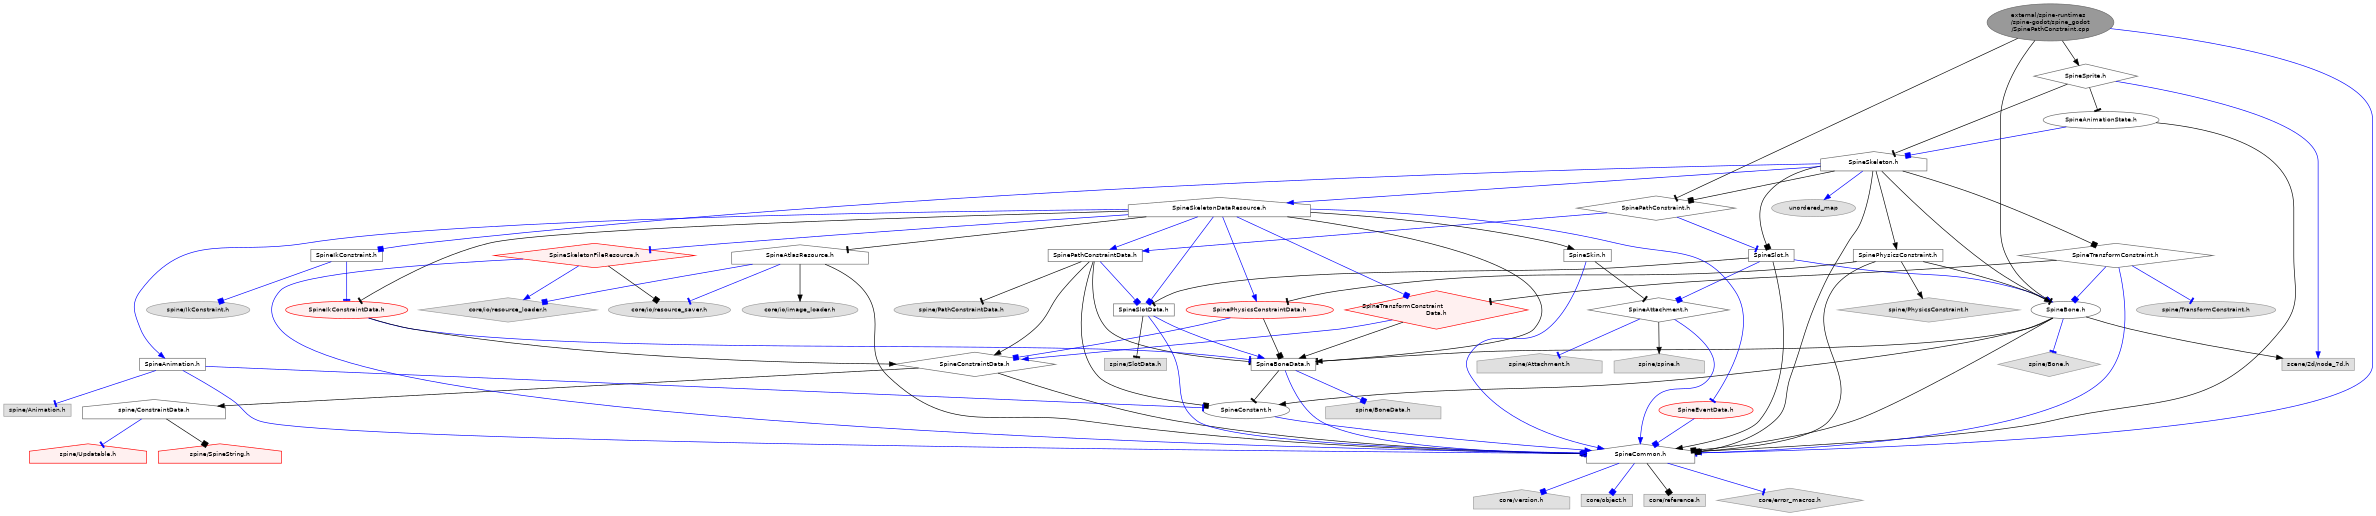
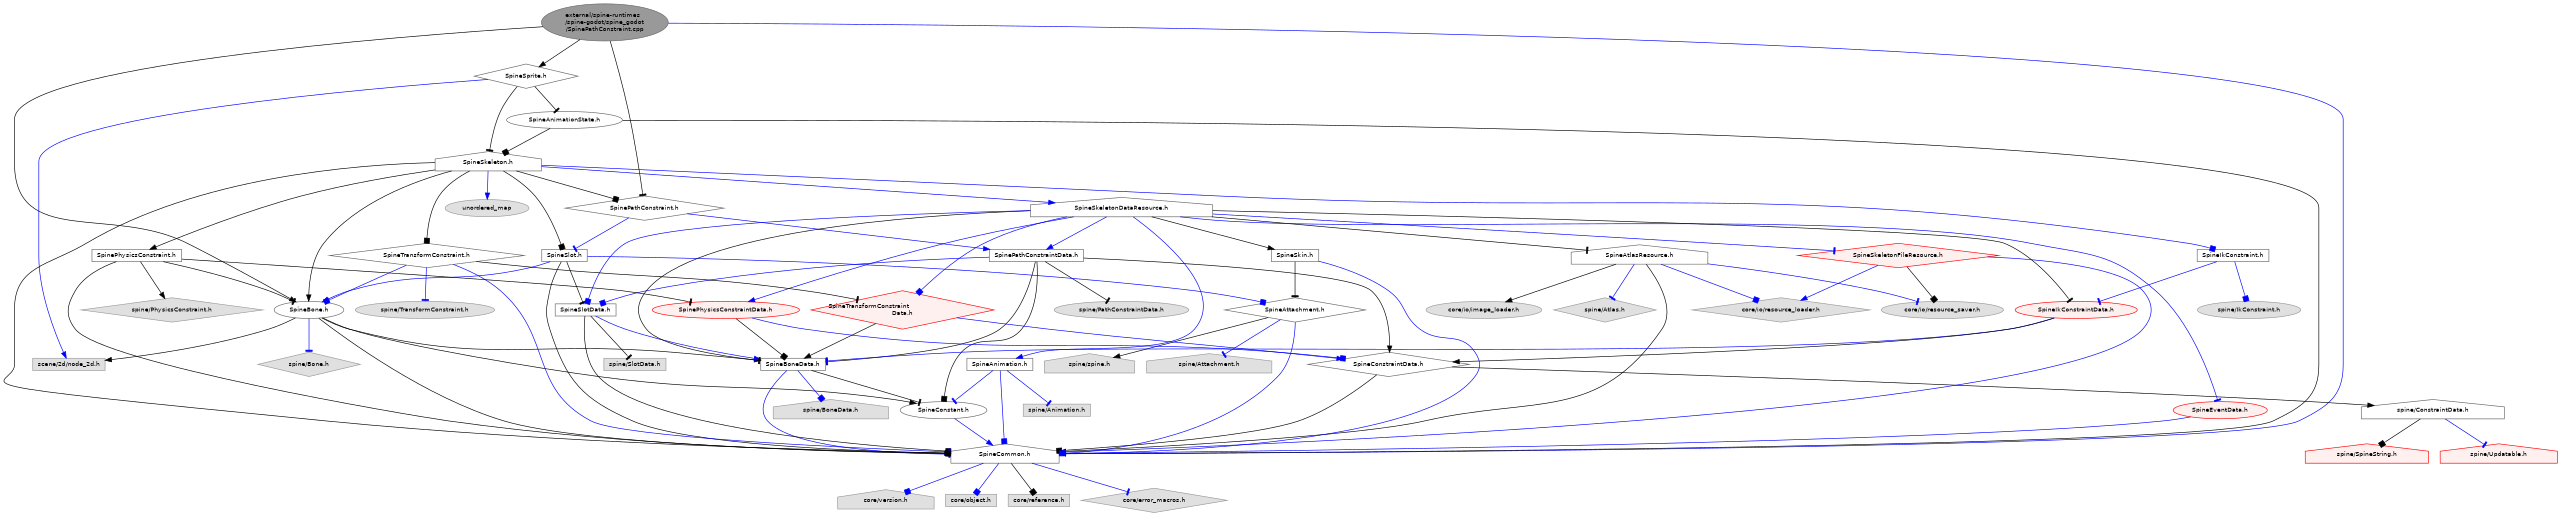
(1989, 141) -> (530, 139)
none -> (1605, 310)
(2318, 364) -> (69, 364)
(1328, 442) -> (735, 427)
